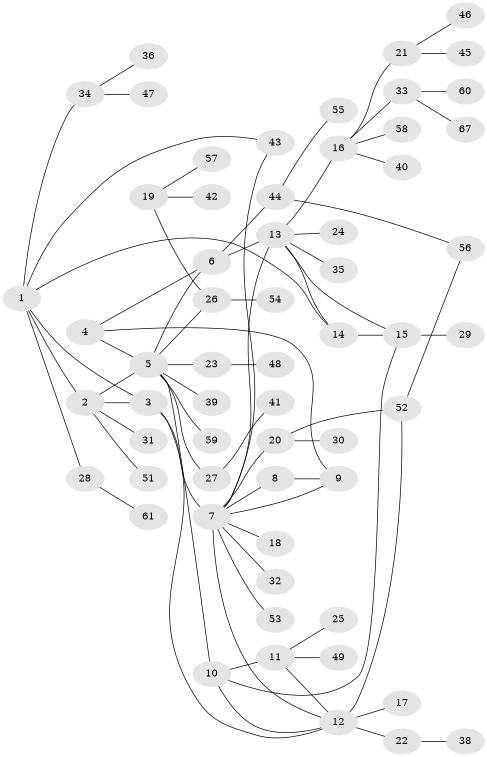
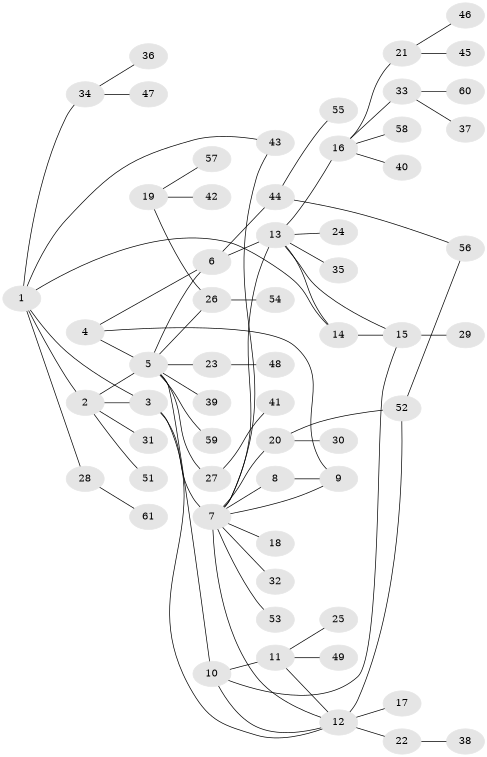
(465, 130) -> (465, 130)
